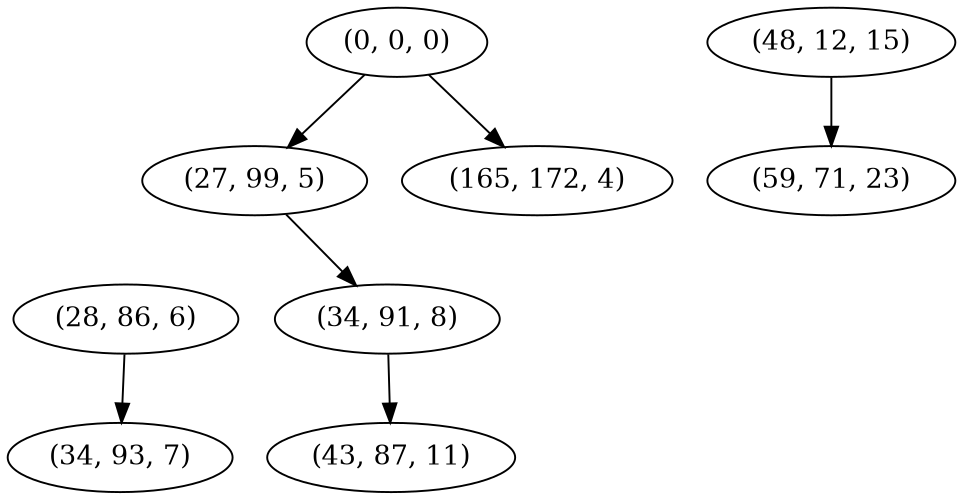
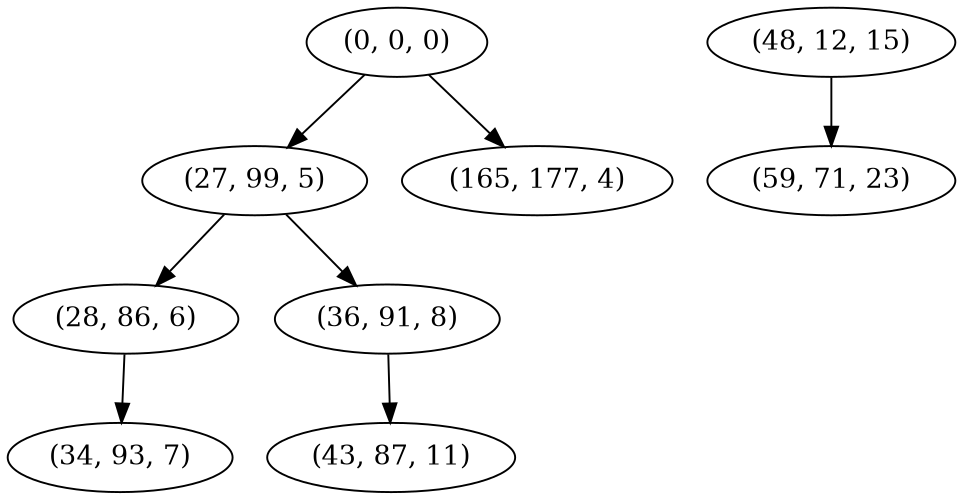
(537, 181) -> (537, 181)
none -> (197, 243)
(387, 319) -> (387, 319)
